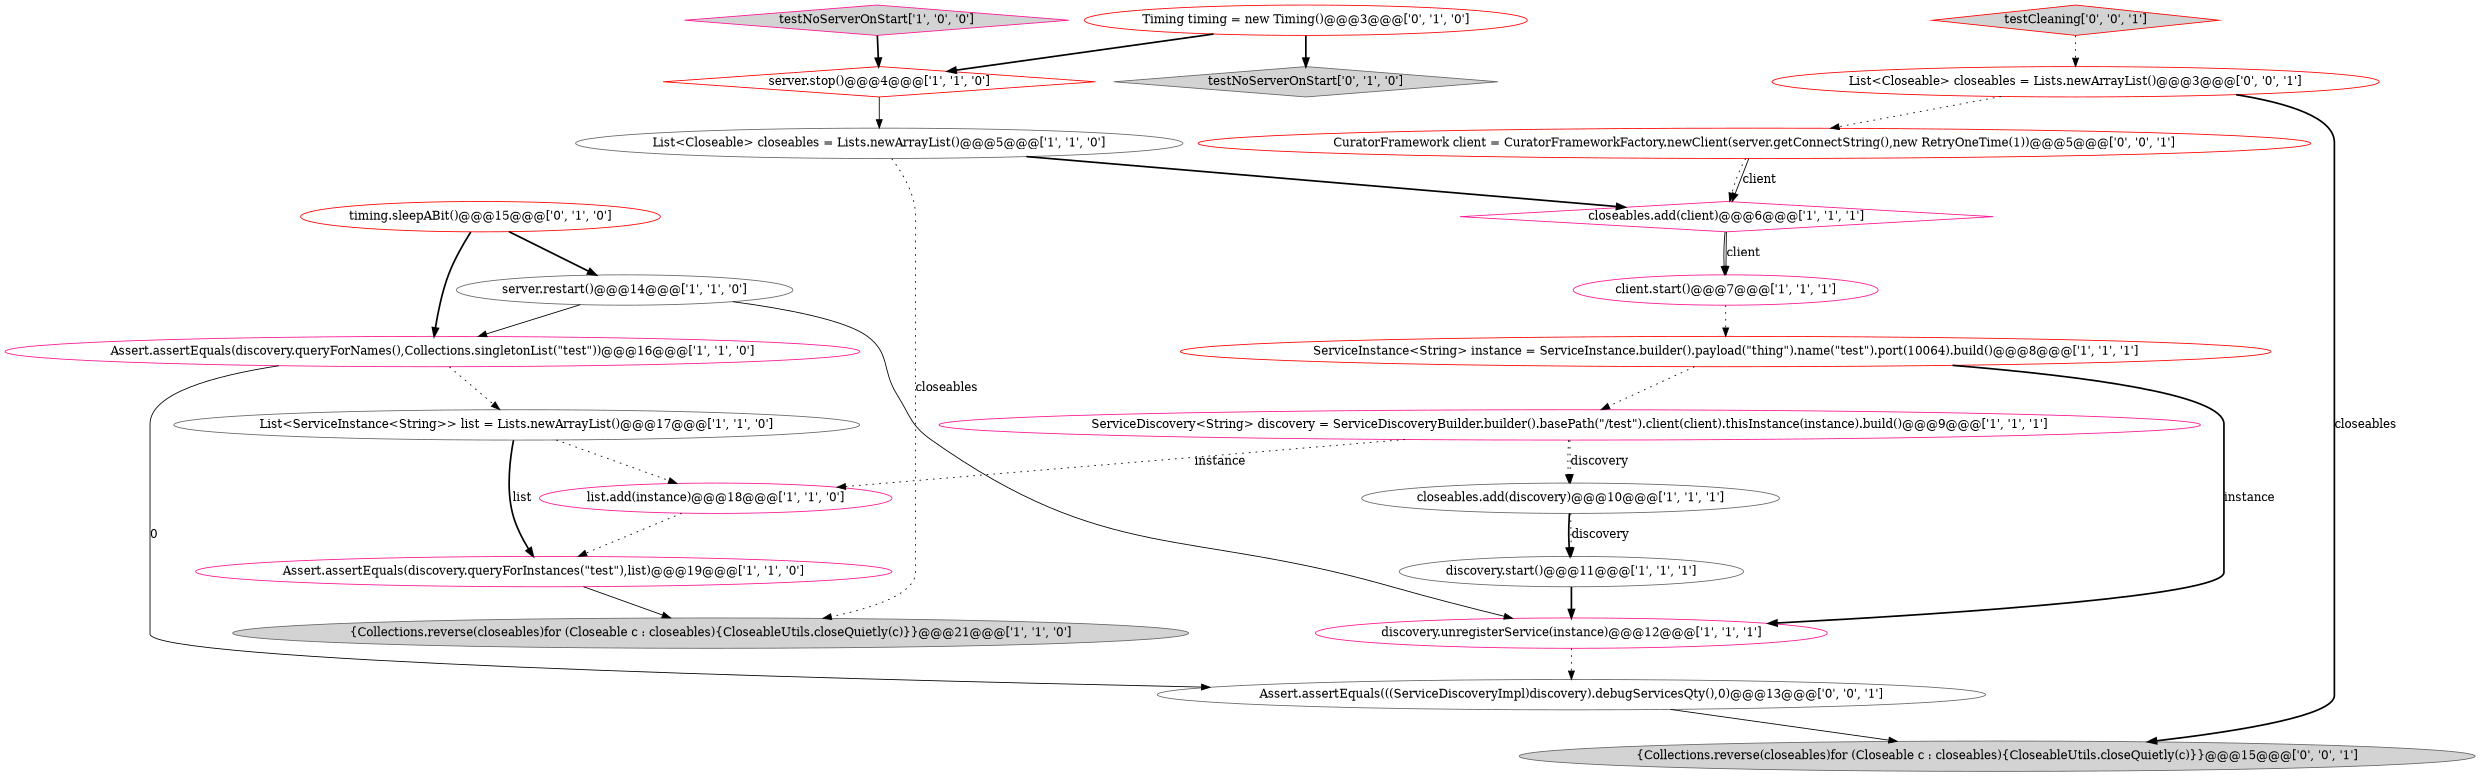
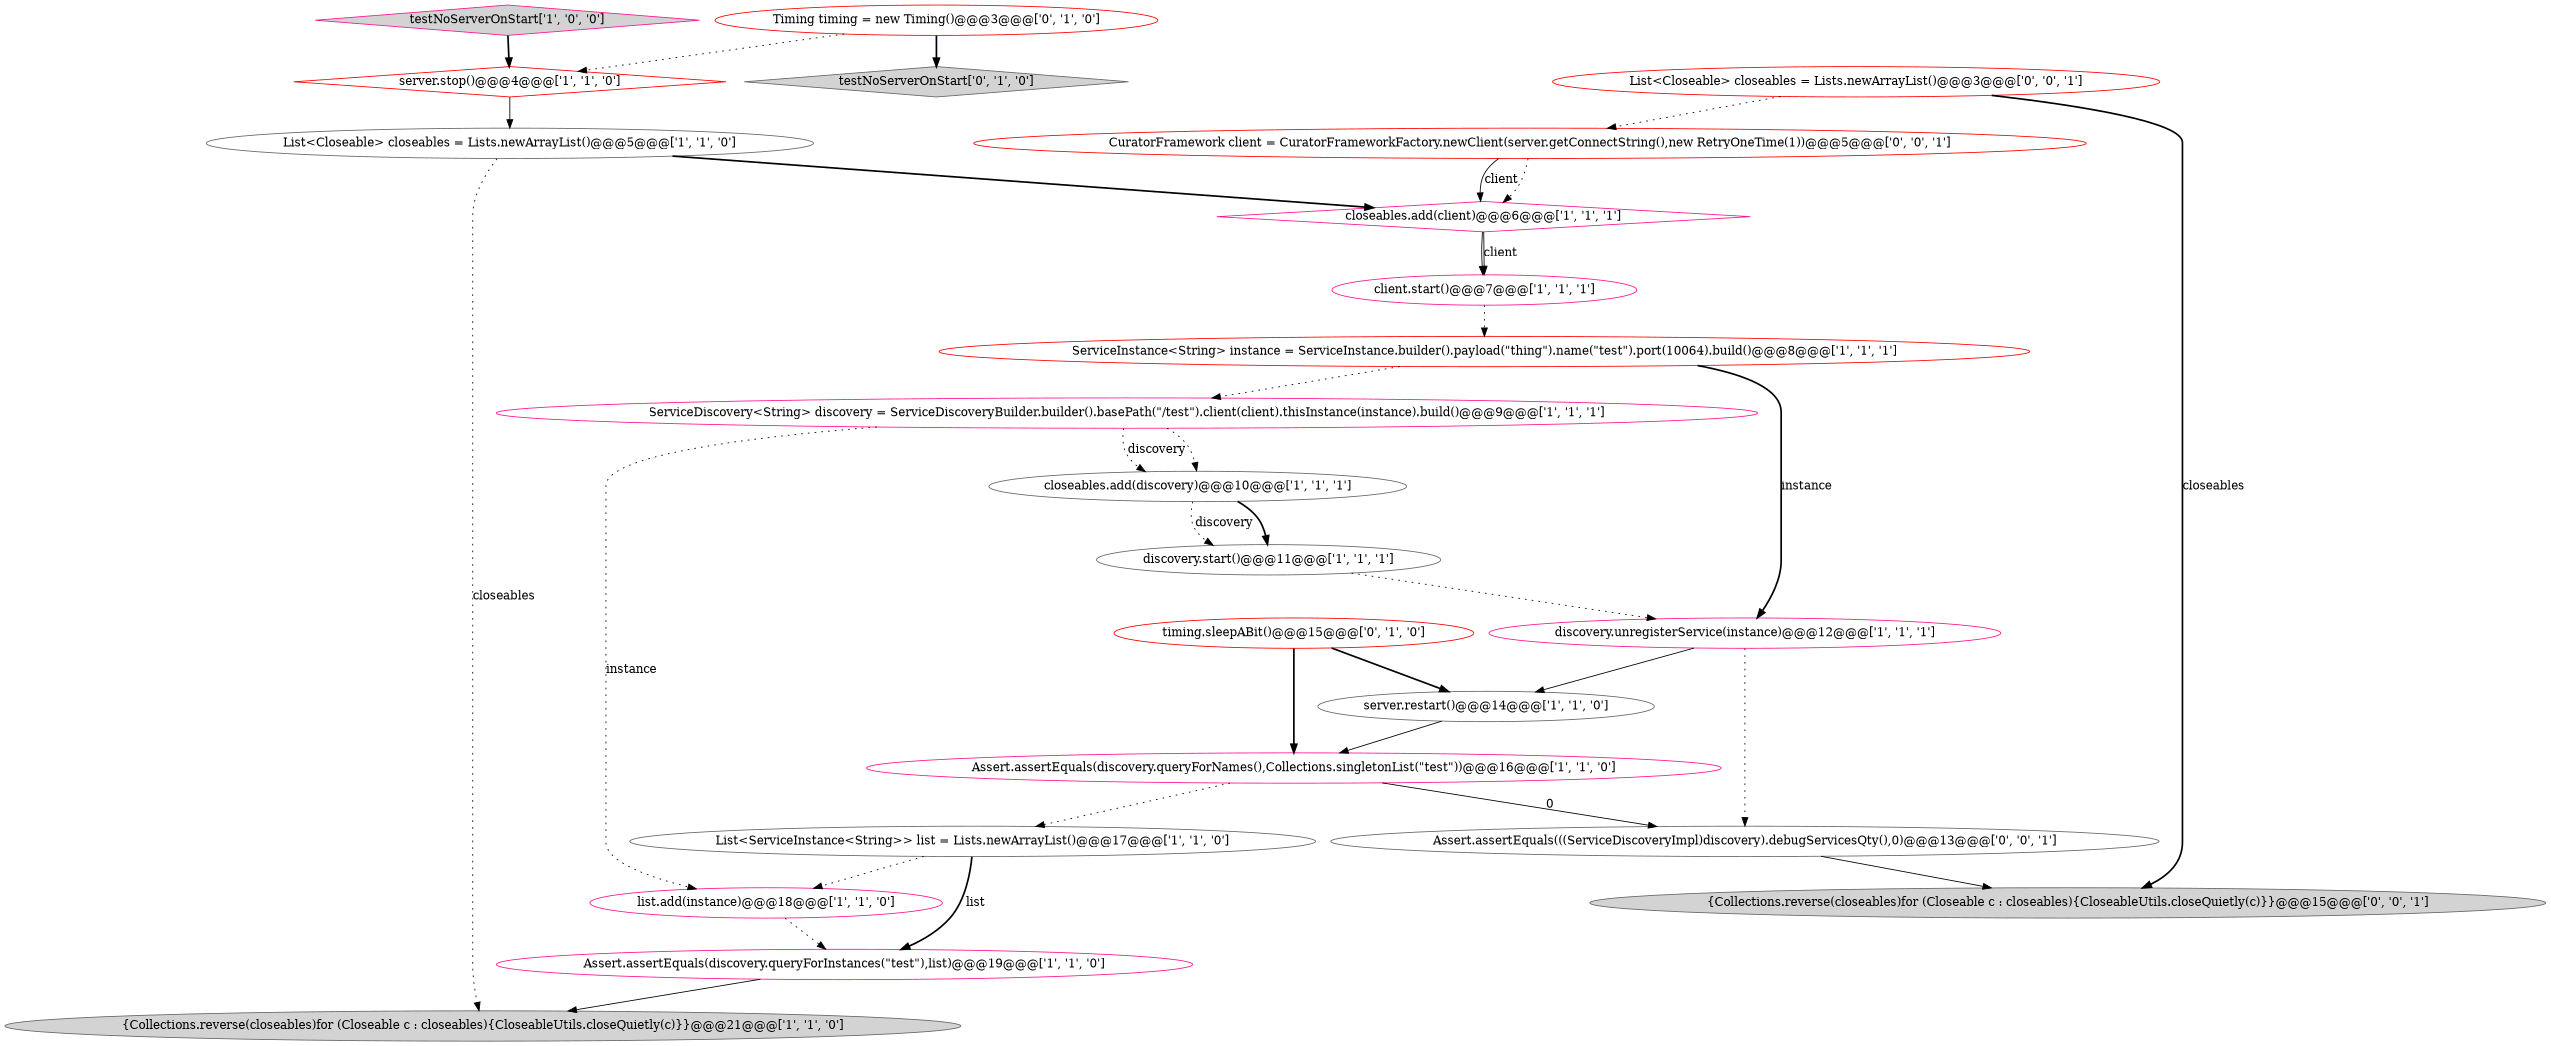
(2076, 20) -> none
(1085, 52) -> (715, 52)
(1082, 519) -> (1619, 669)
(1571, 598) -> (1499, 595)
